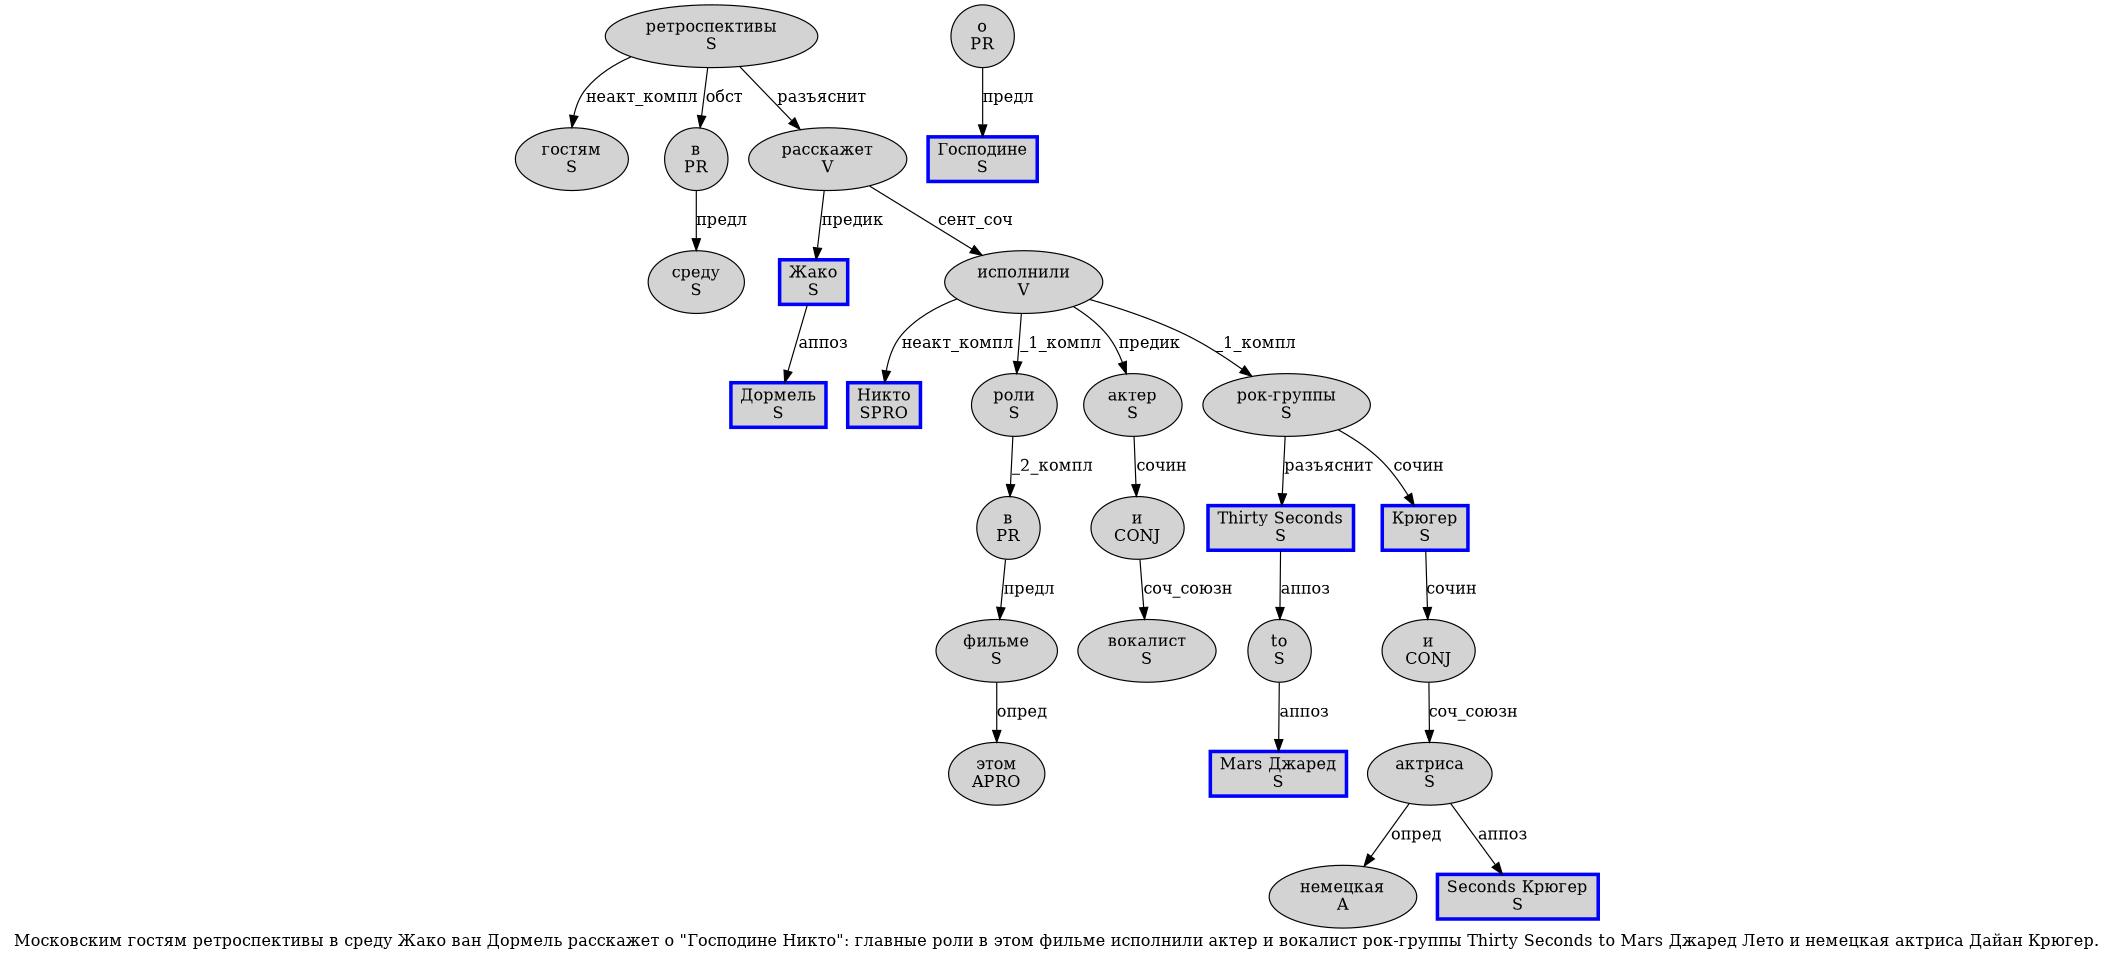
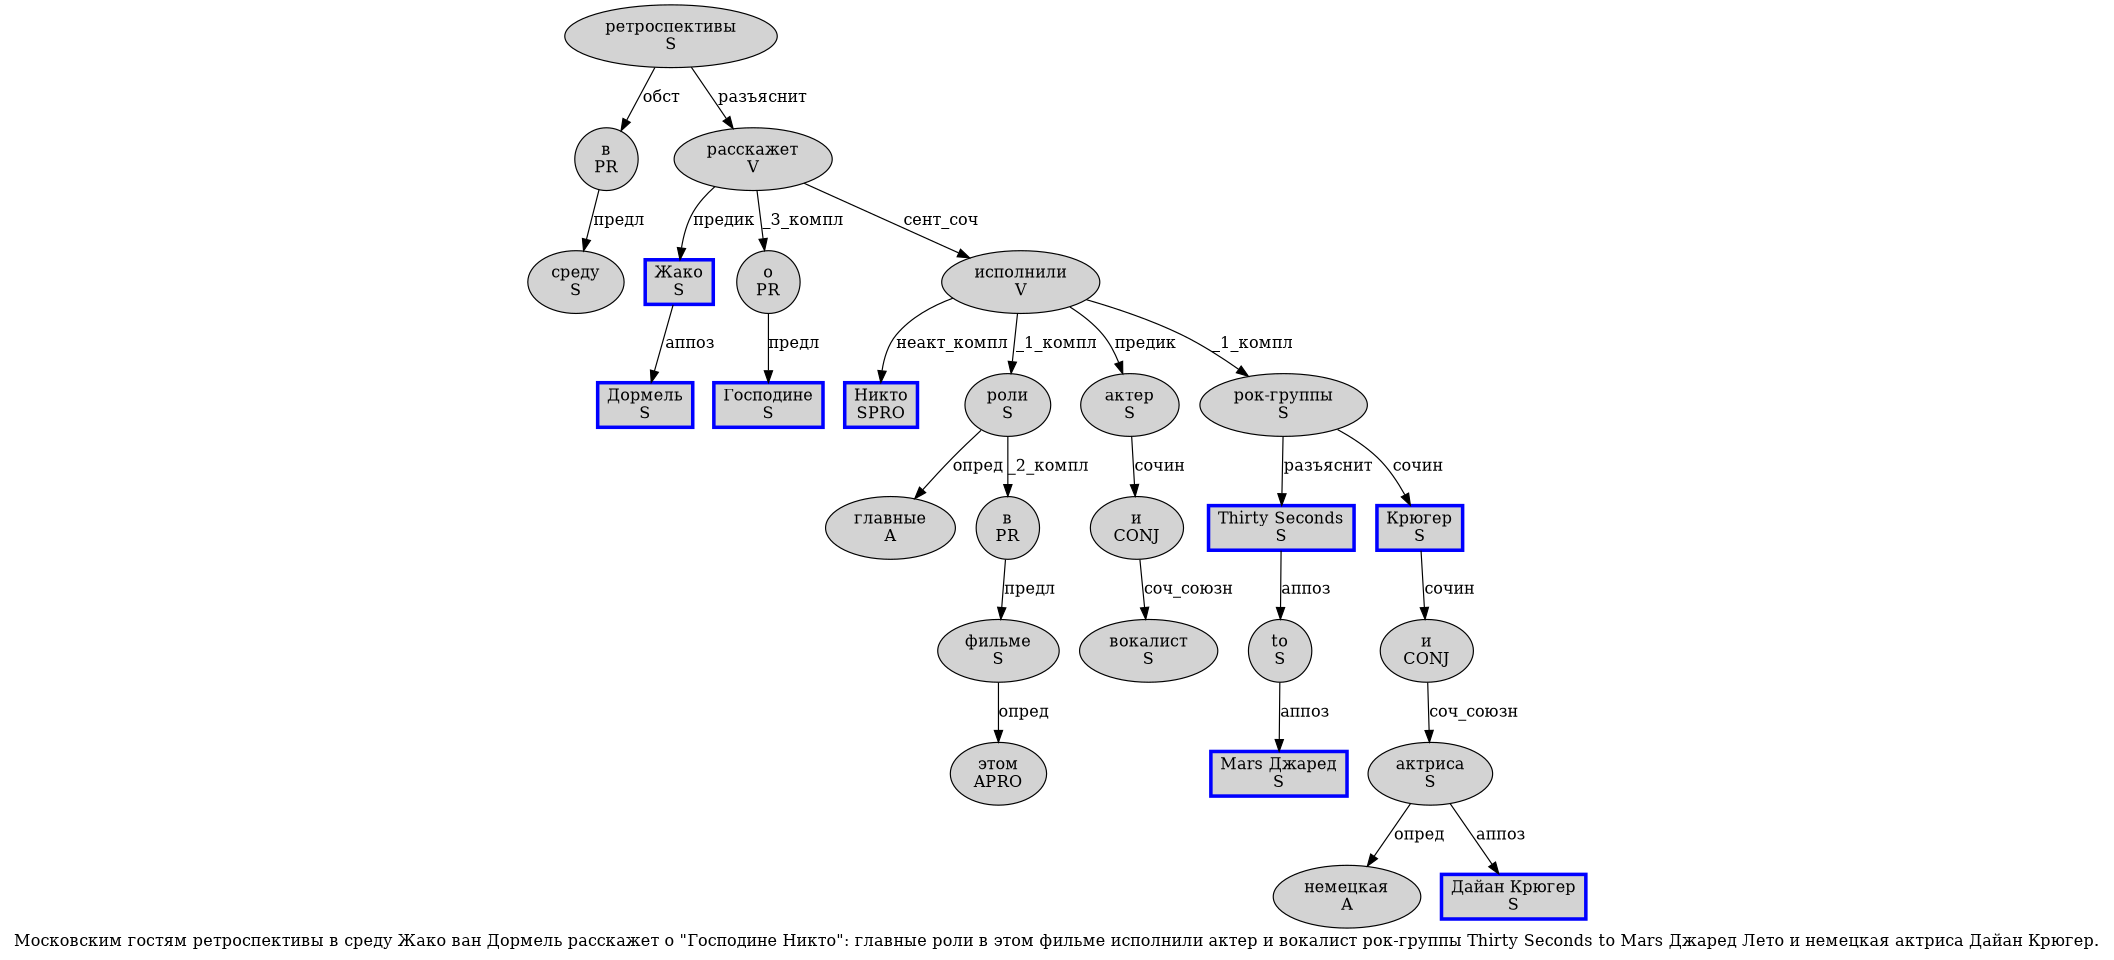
(572, 159) -> none
none -> (760, 215)
none -> (890, 528)
(1518, 897) -> (1514, 897)
